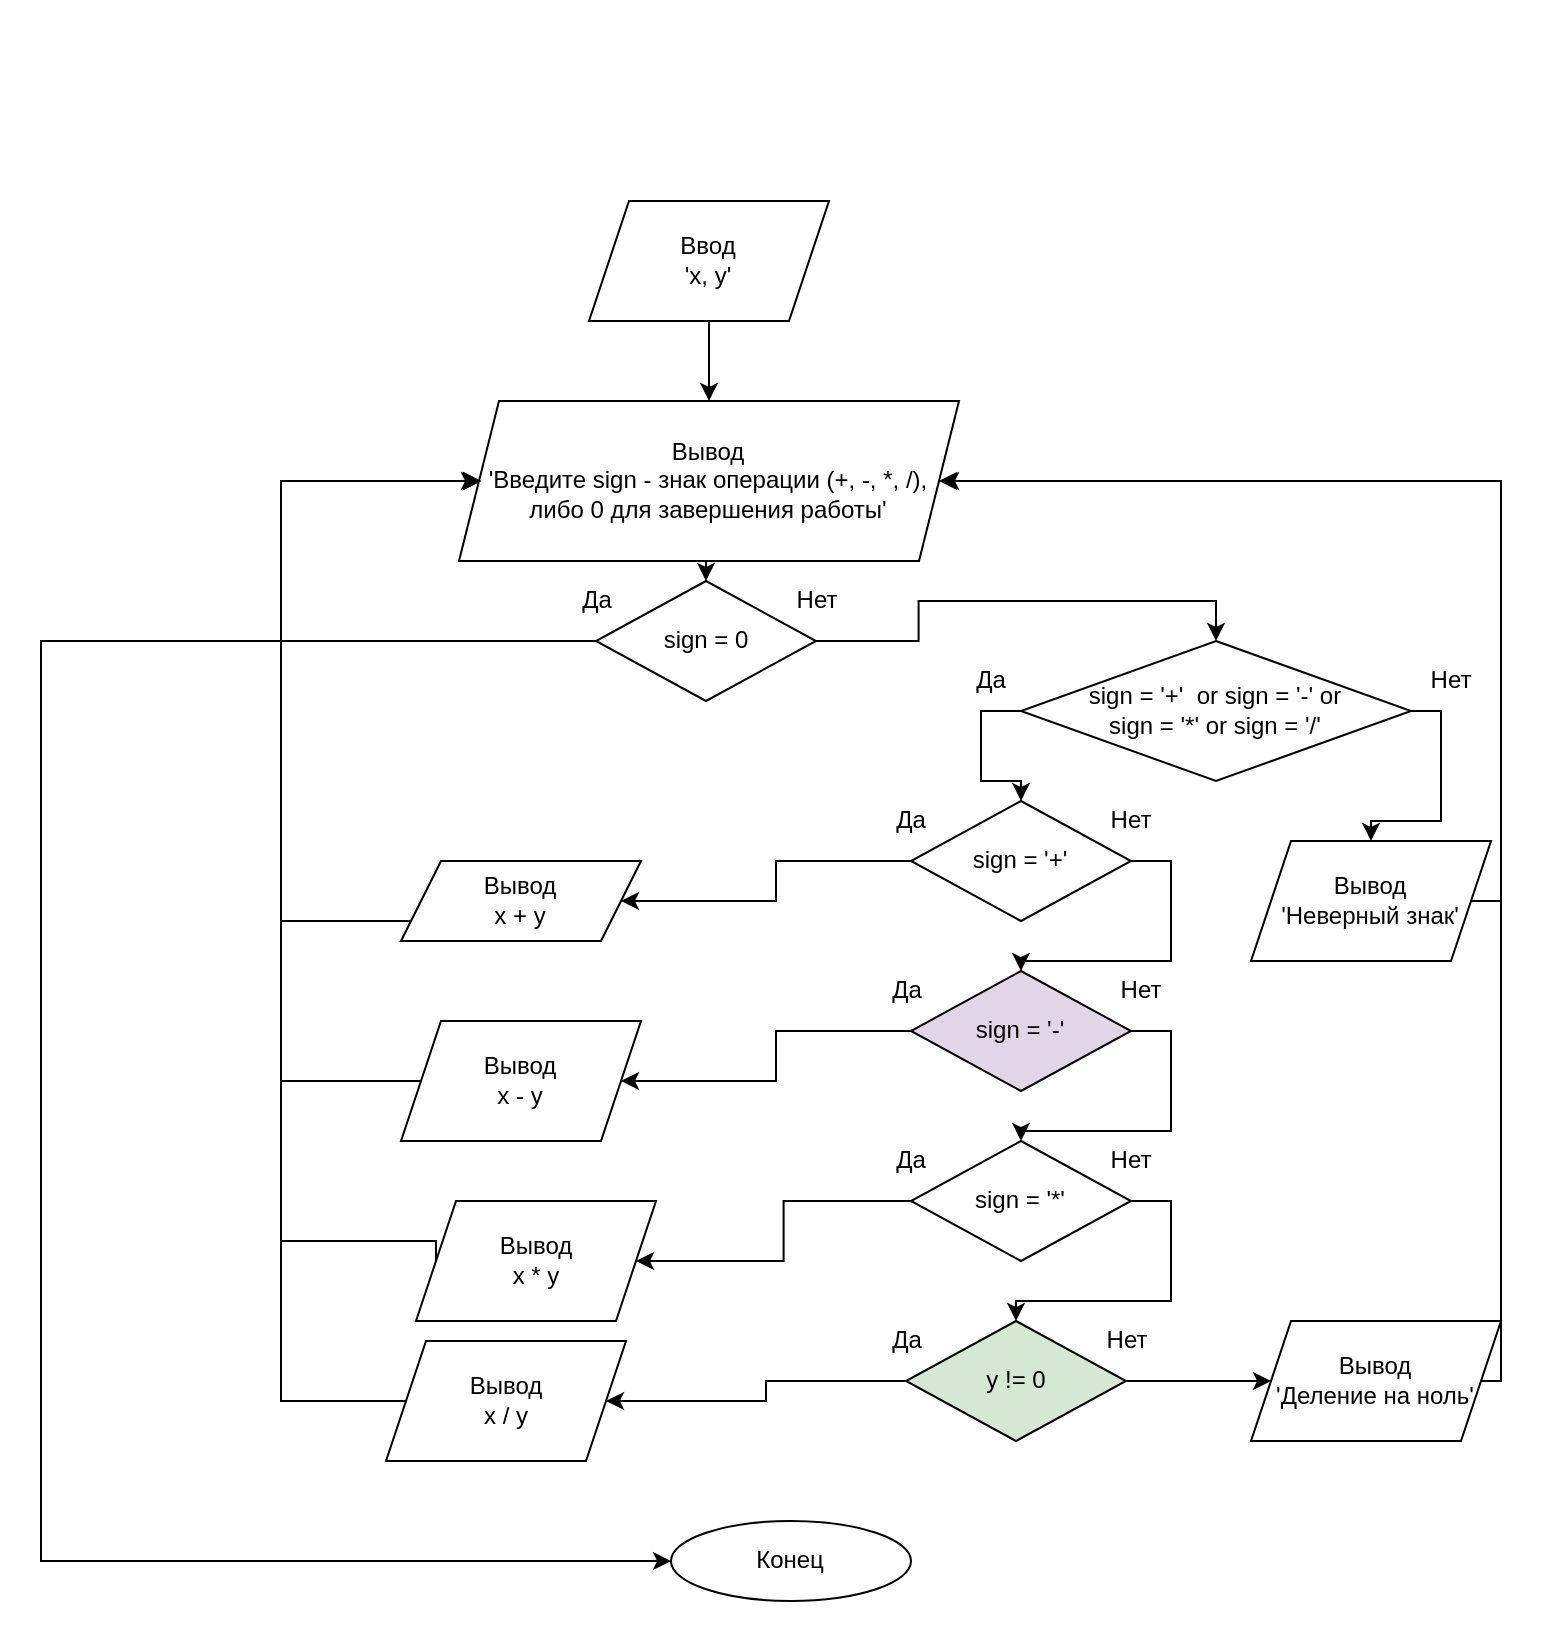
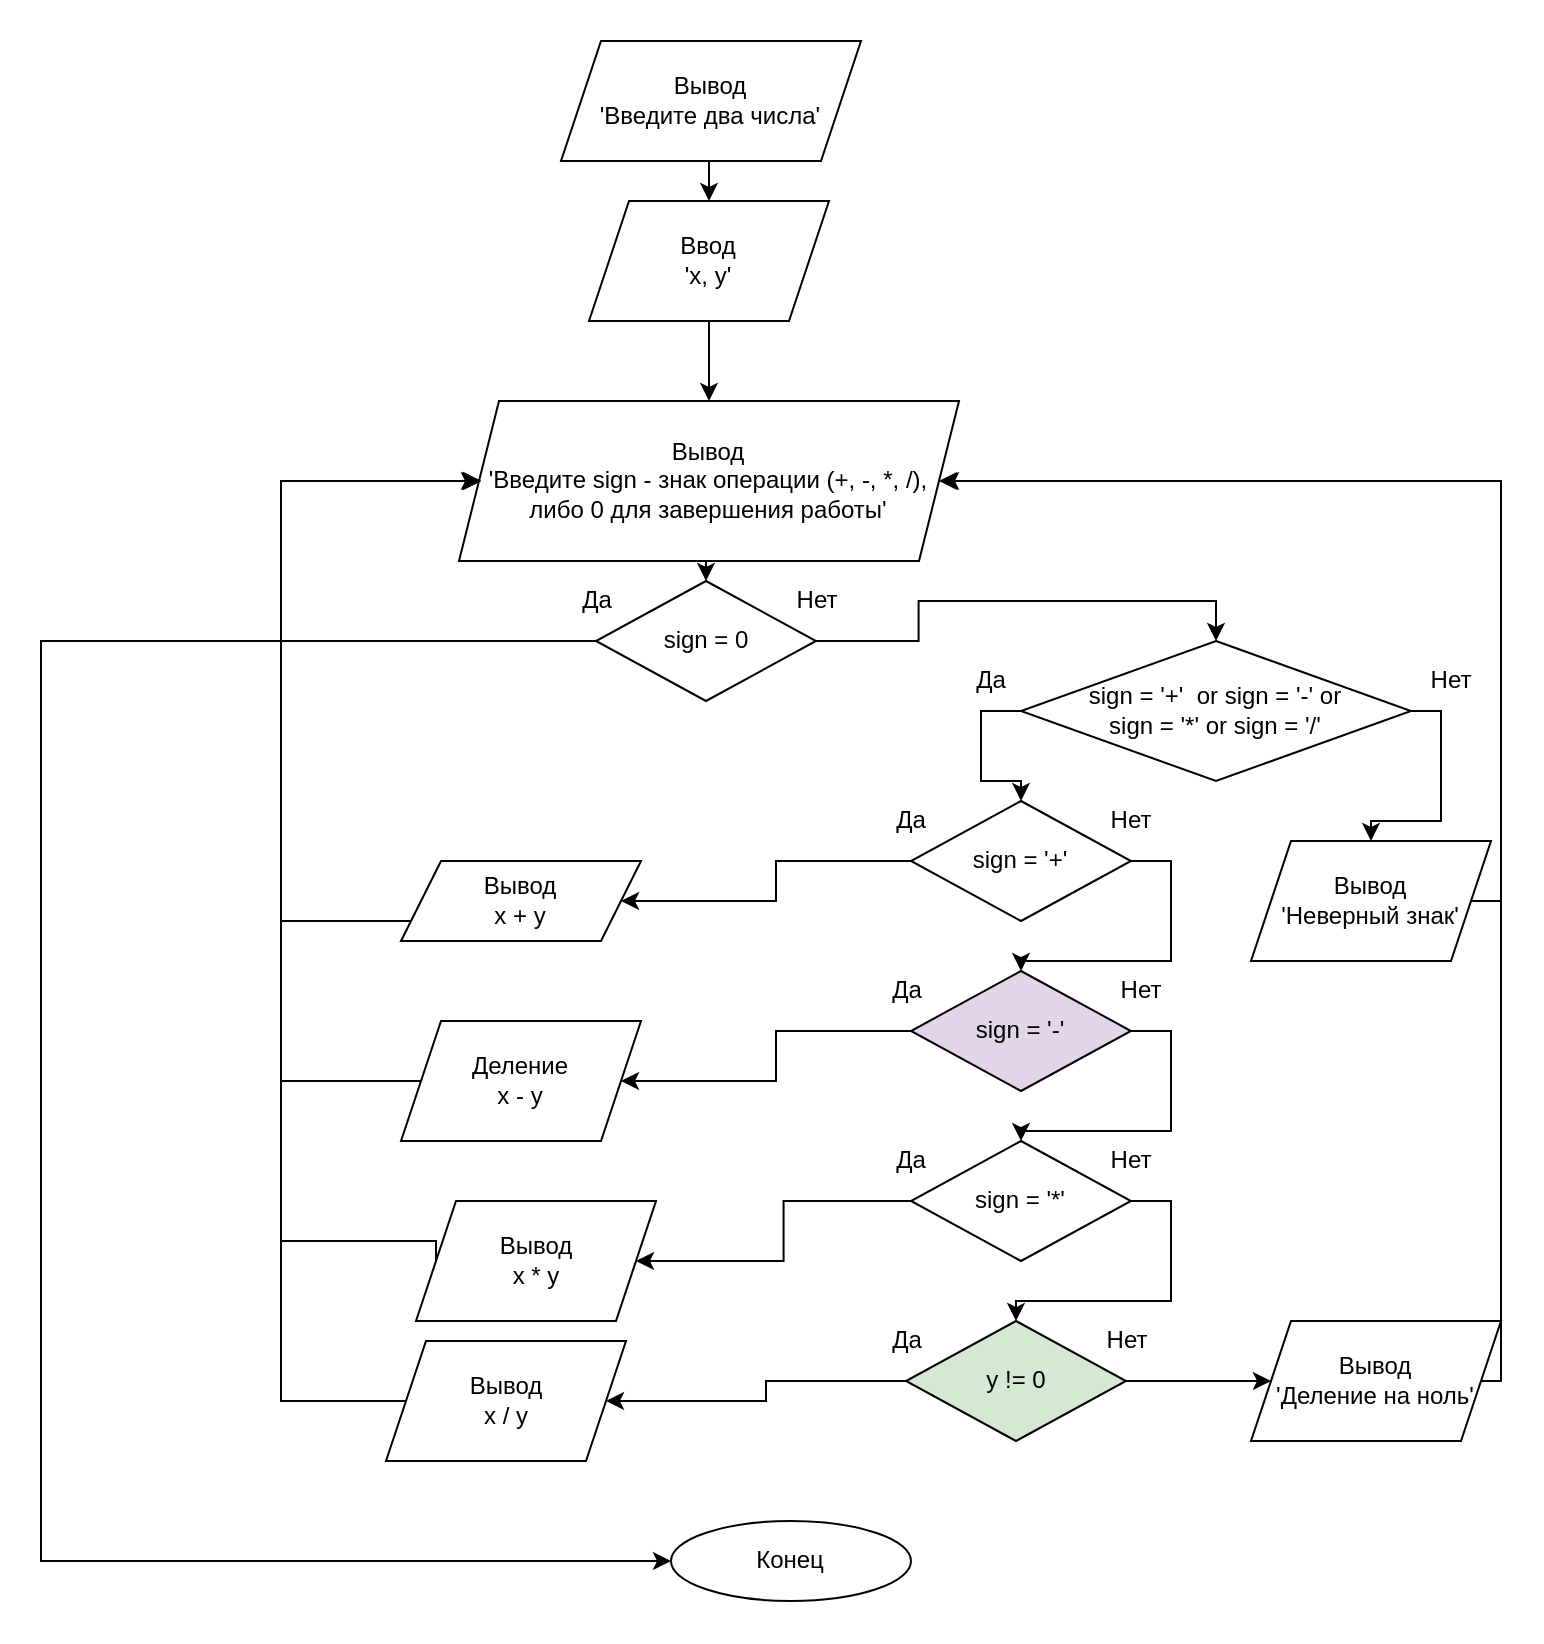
none -> (711, 101)
none -> (709, 173)
(521, 1081) -> (521, 1081)
